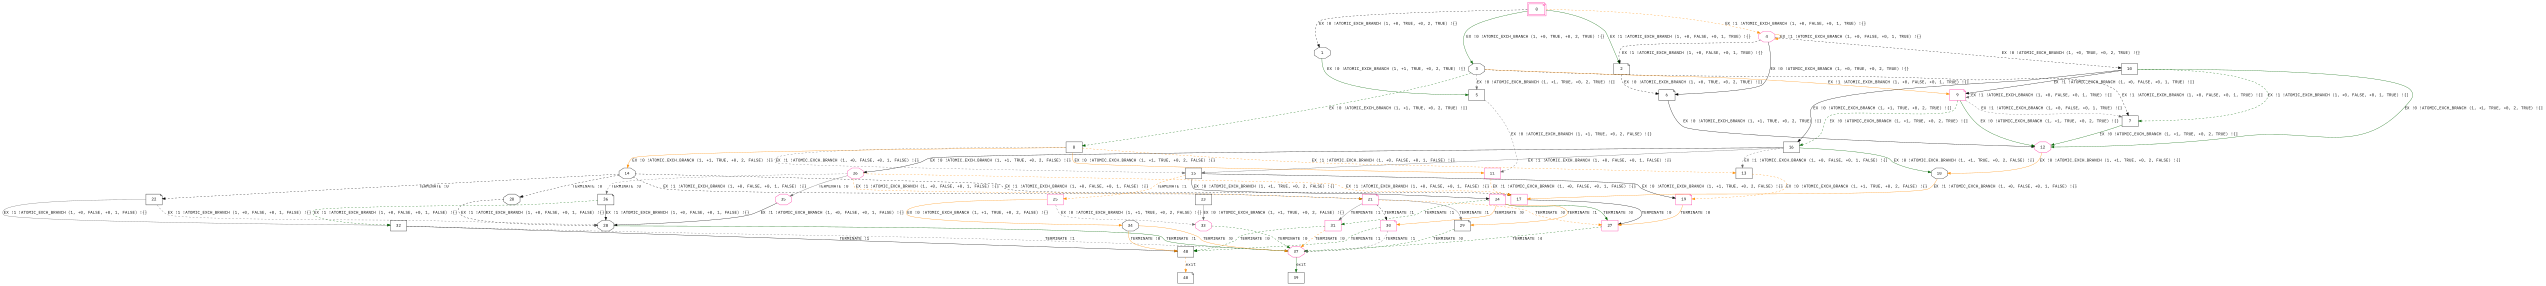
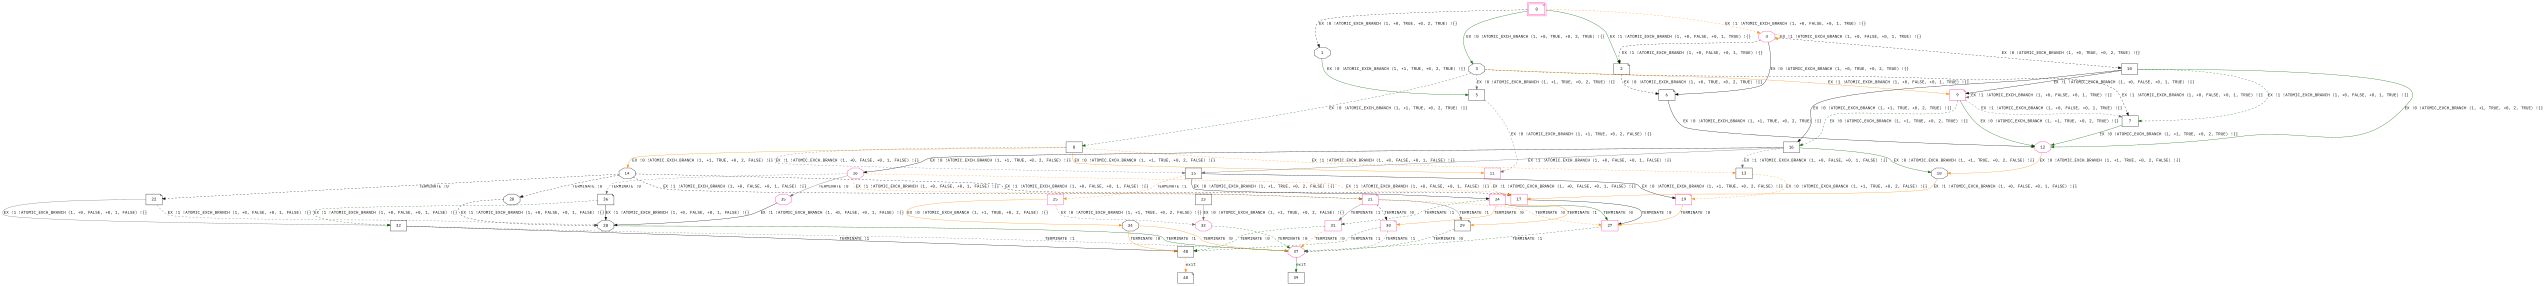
(1399, 213) -> (1399, 213)
(1527, 239) -> (1527, 239)
